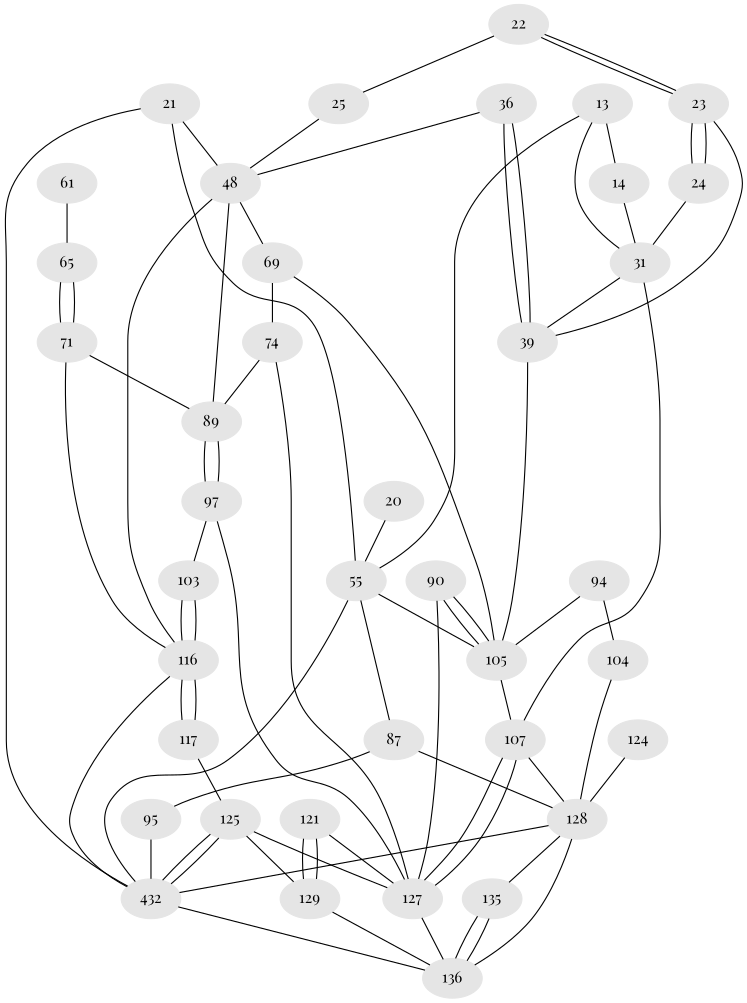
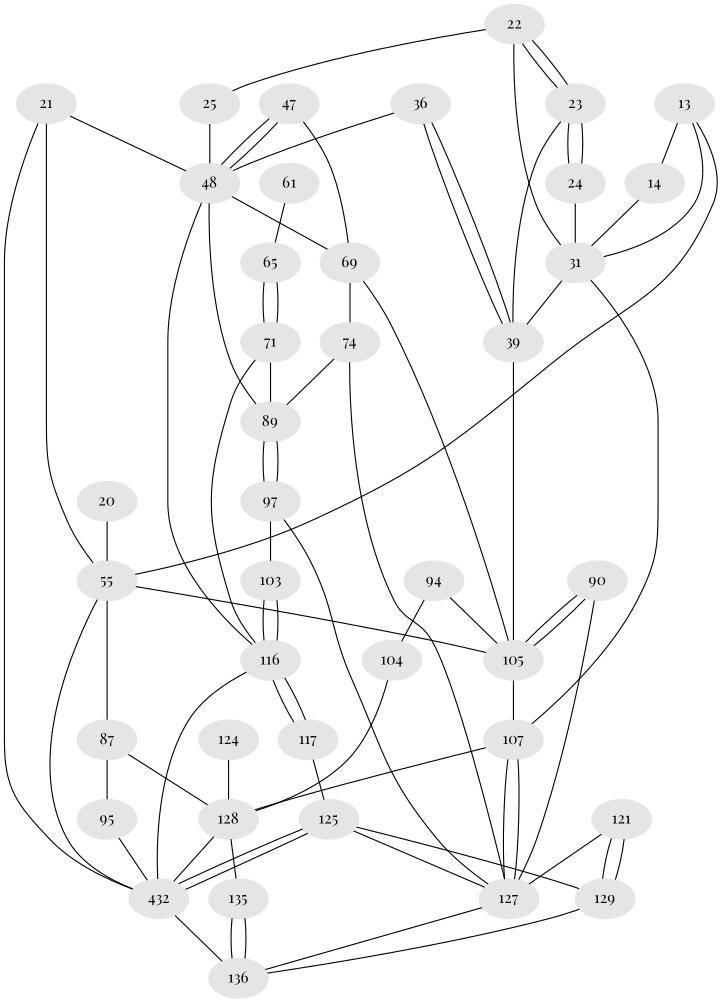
none -> (289, 104)
none -> (522, 149)
(537, 912) -> none
